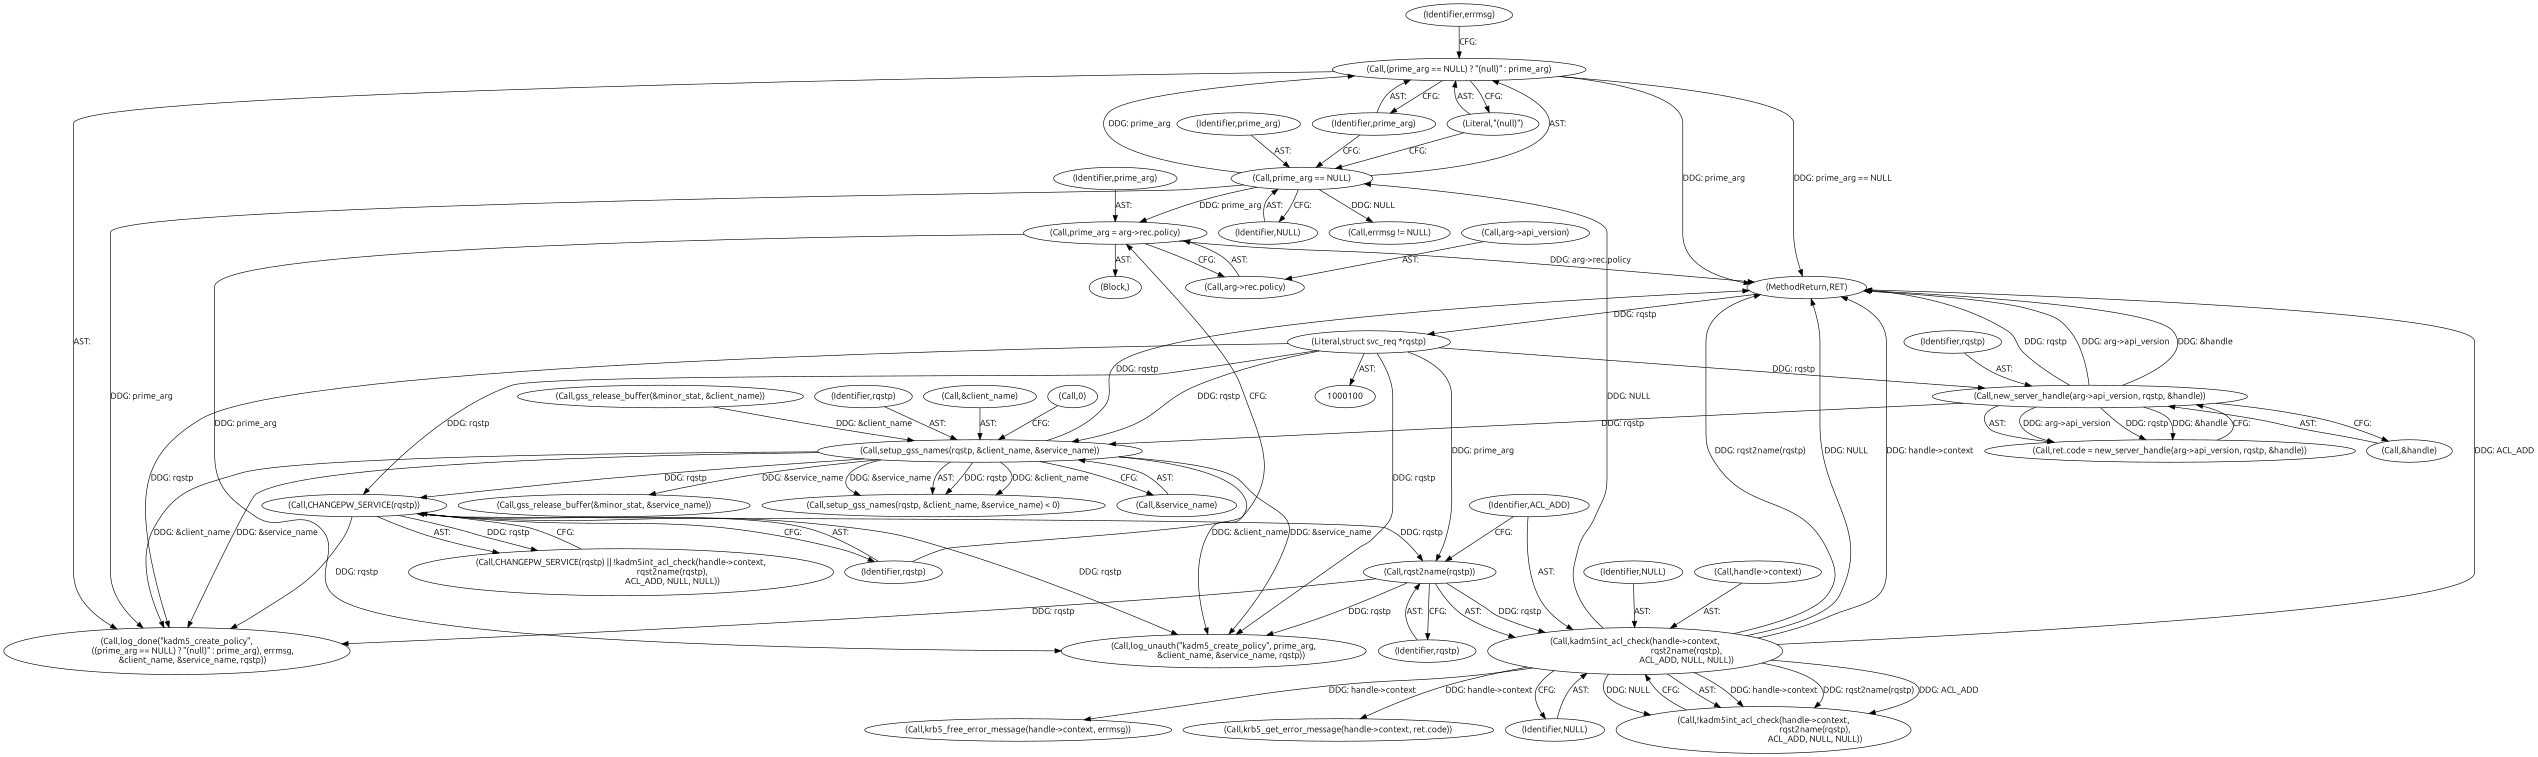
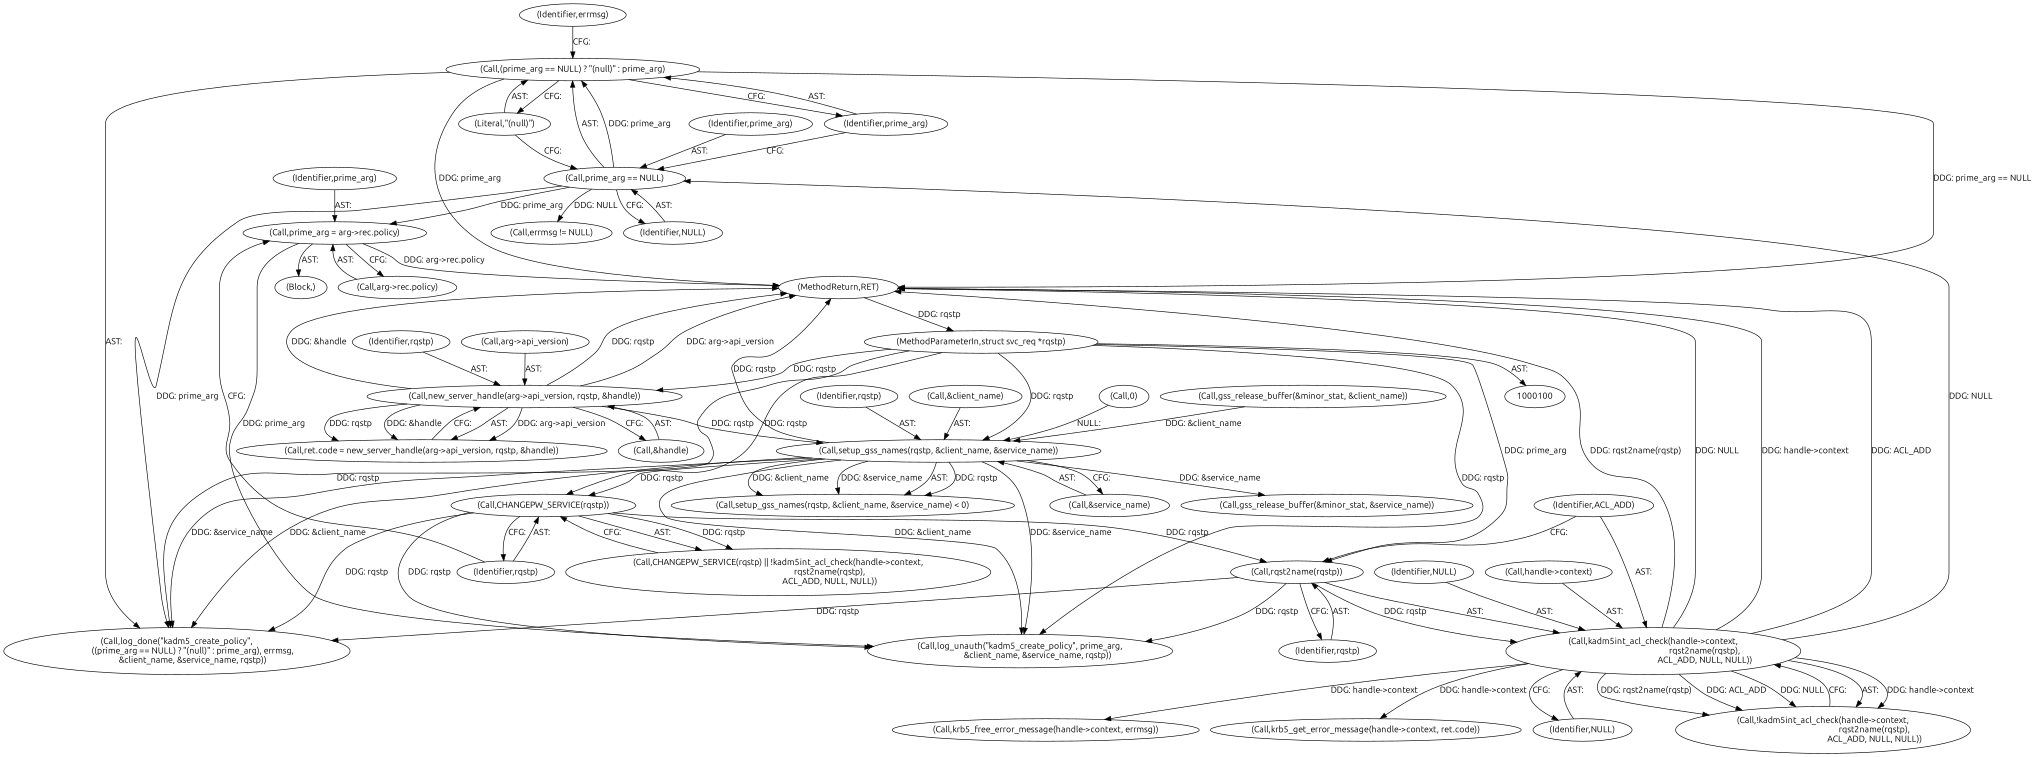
(1388, 260) -> (525, 366)
(1369, 342) -> (981, 342)
(1042, 424) -> (1090, 424)
